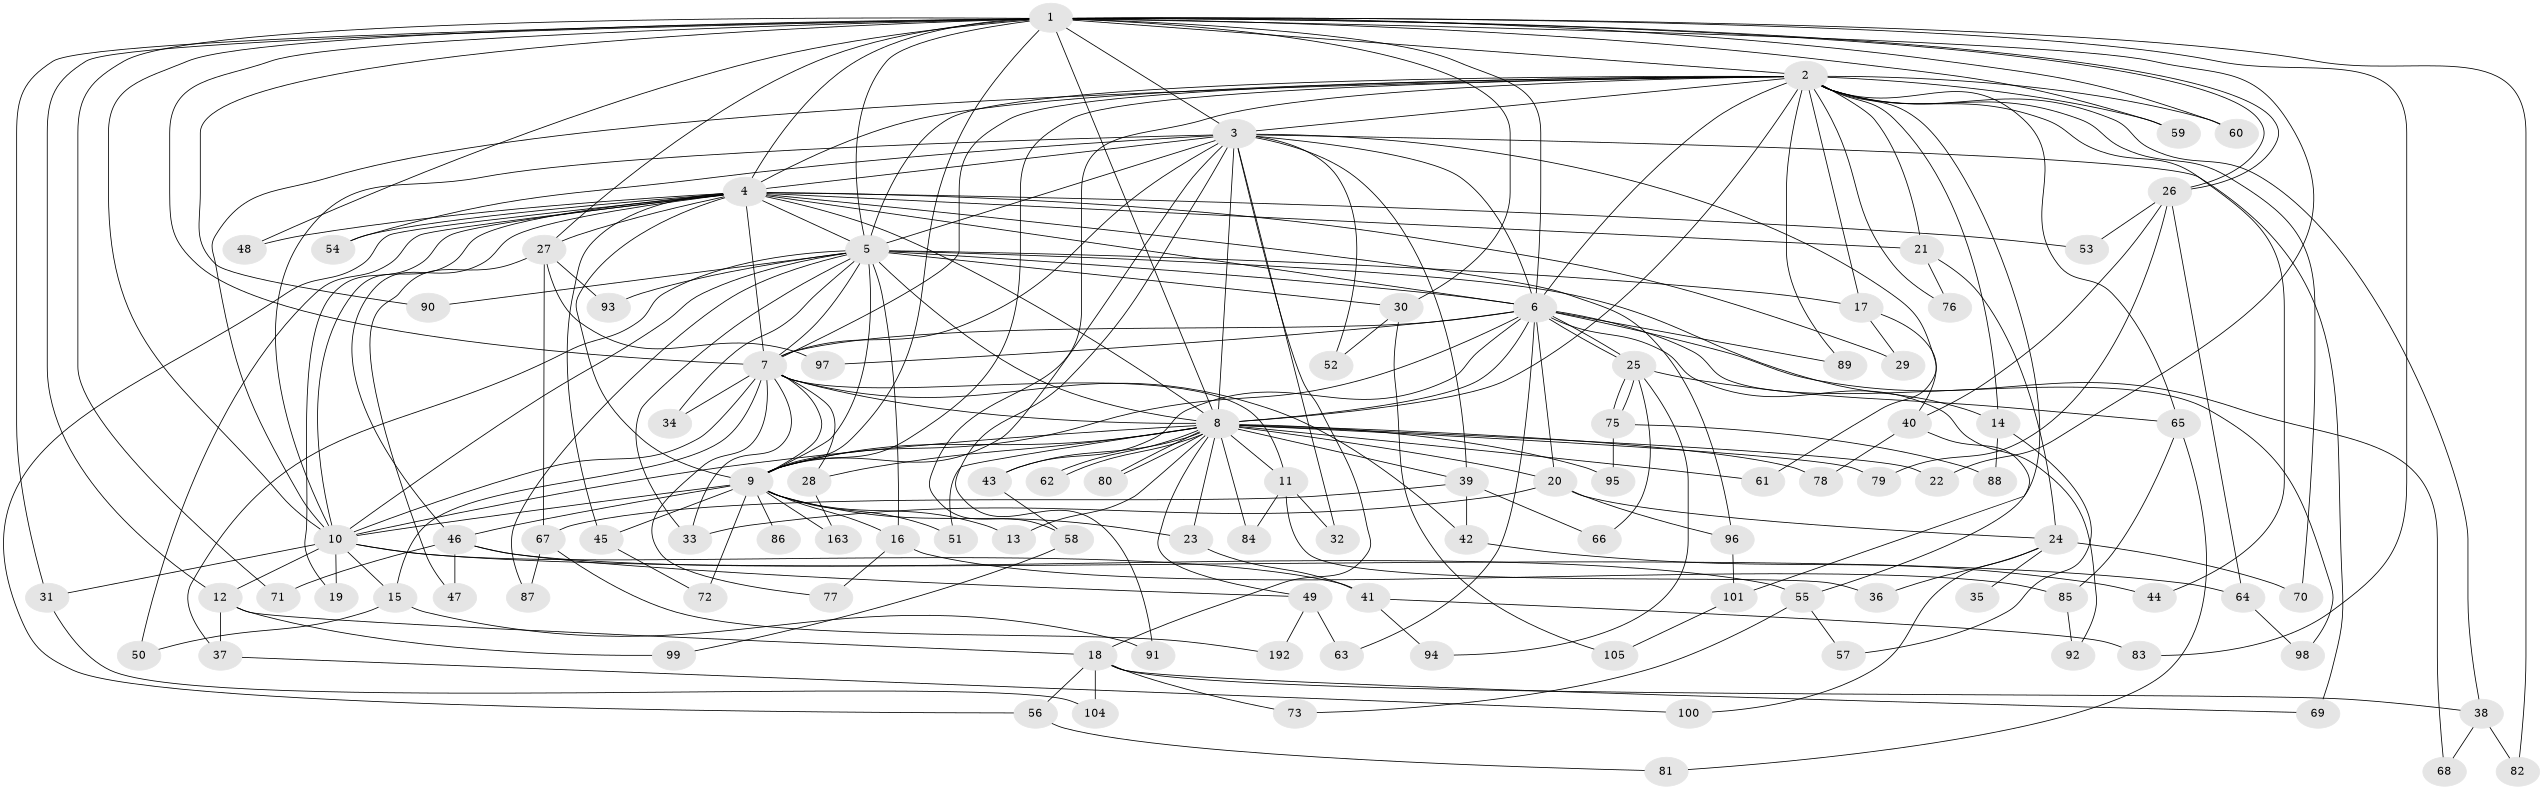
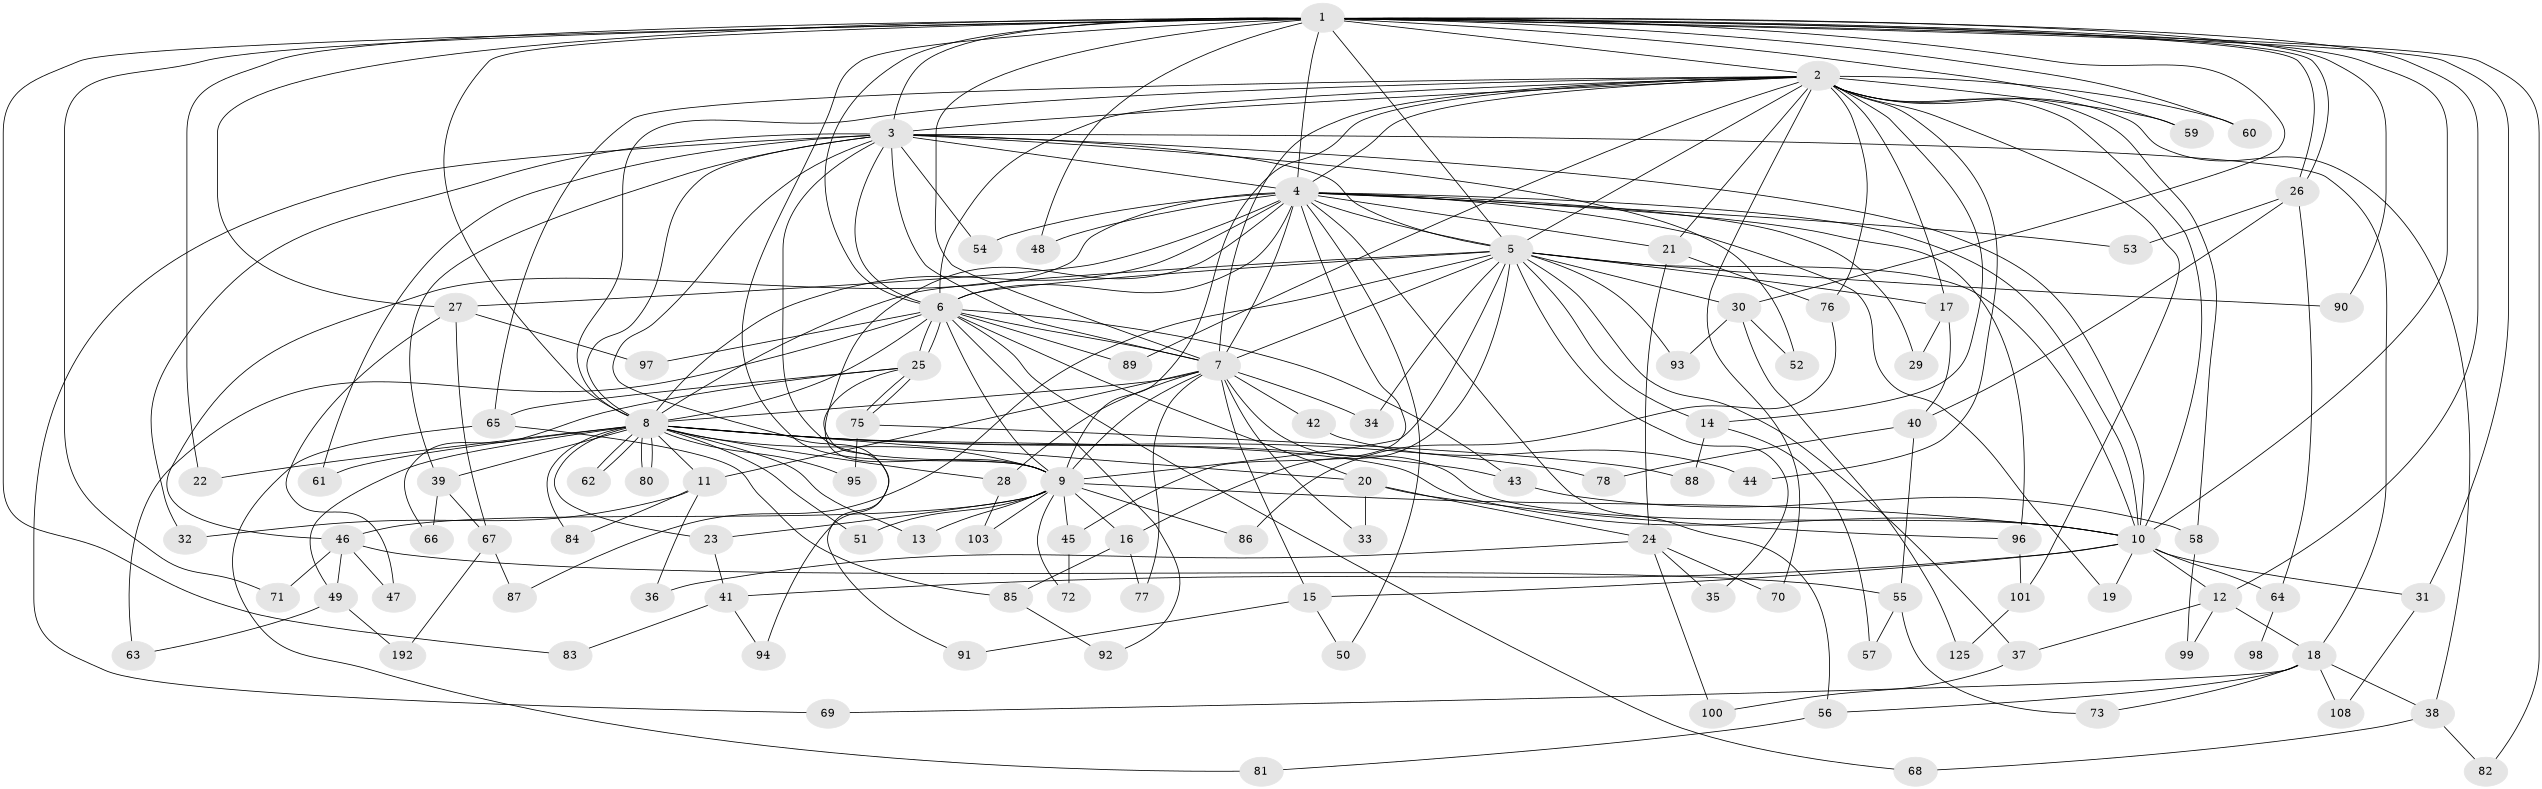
(572, 274) -> (1706, 339)
(680, 371) -> (1682, 439)
(2113, 389) -> none
none -> (1566, 435)
(1879, 482) -> none
(1467, 511) -> none
(838, 540) -> (979, 540)
(1615, 656) -> (1960, 656)
(1095, 714) -> (2341, 714)
